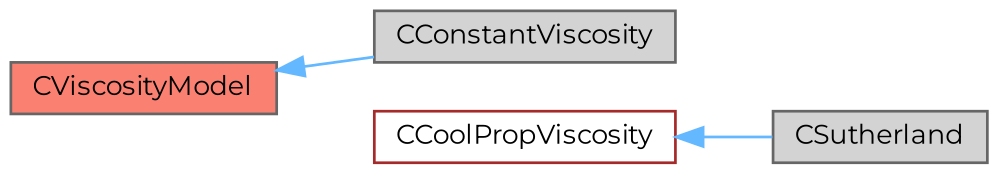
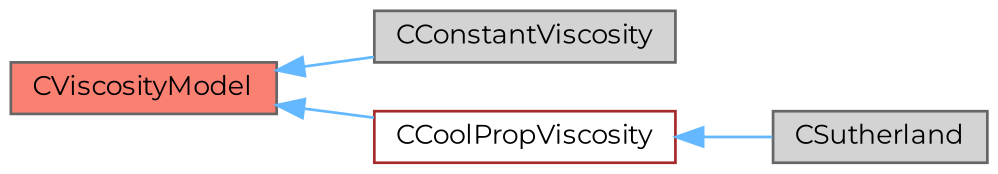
none -> (339, 113)
